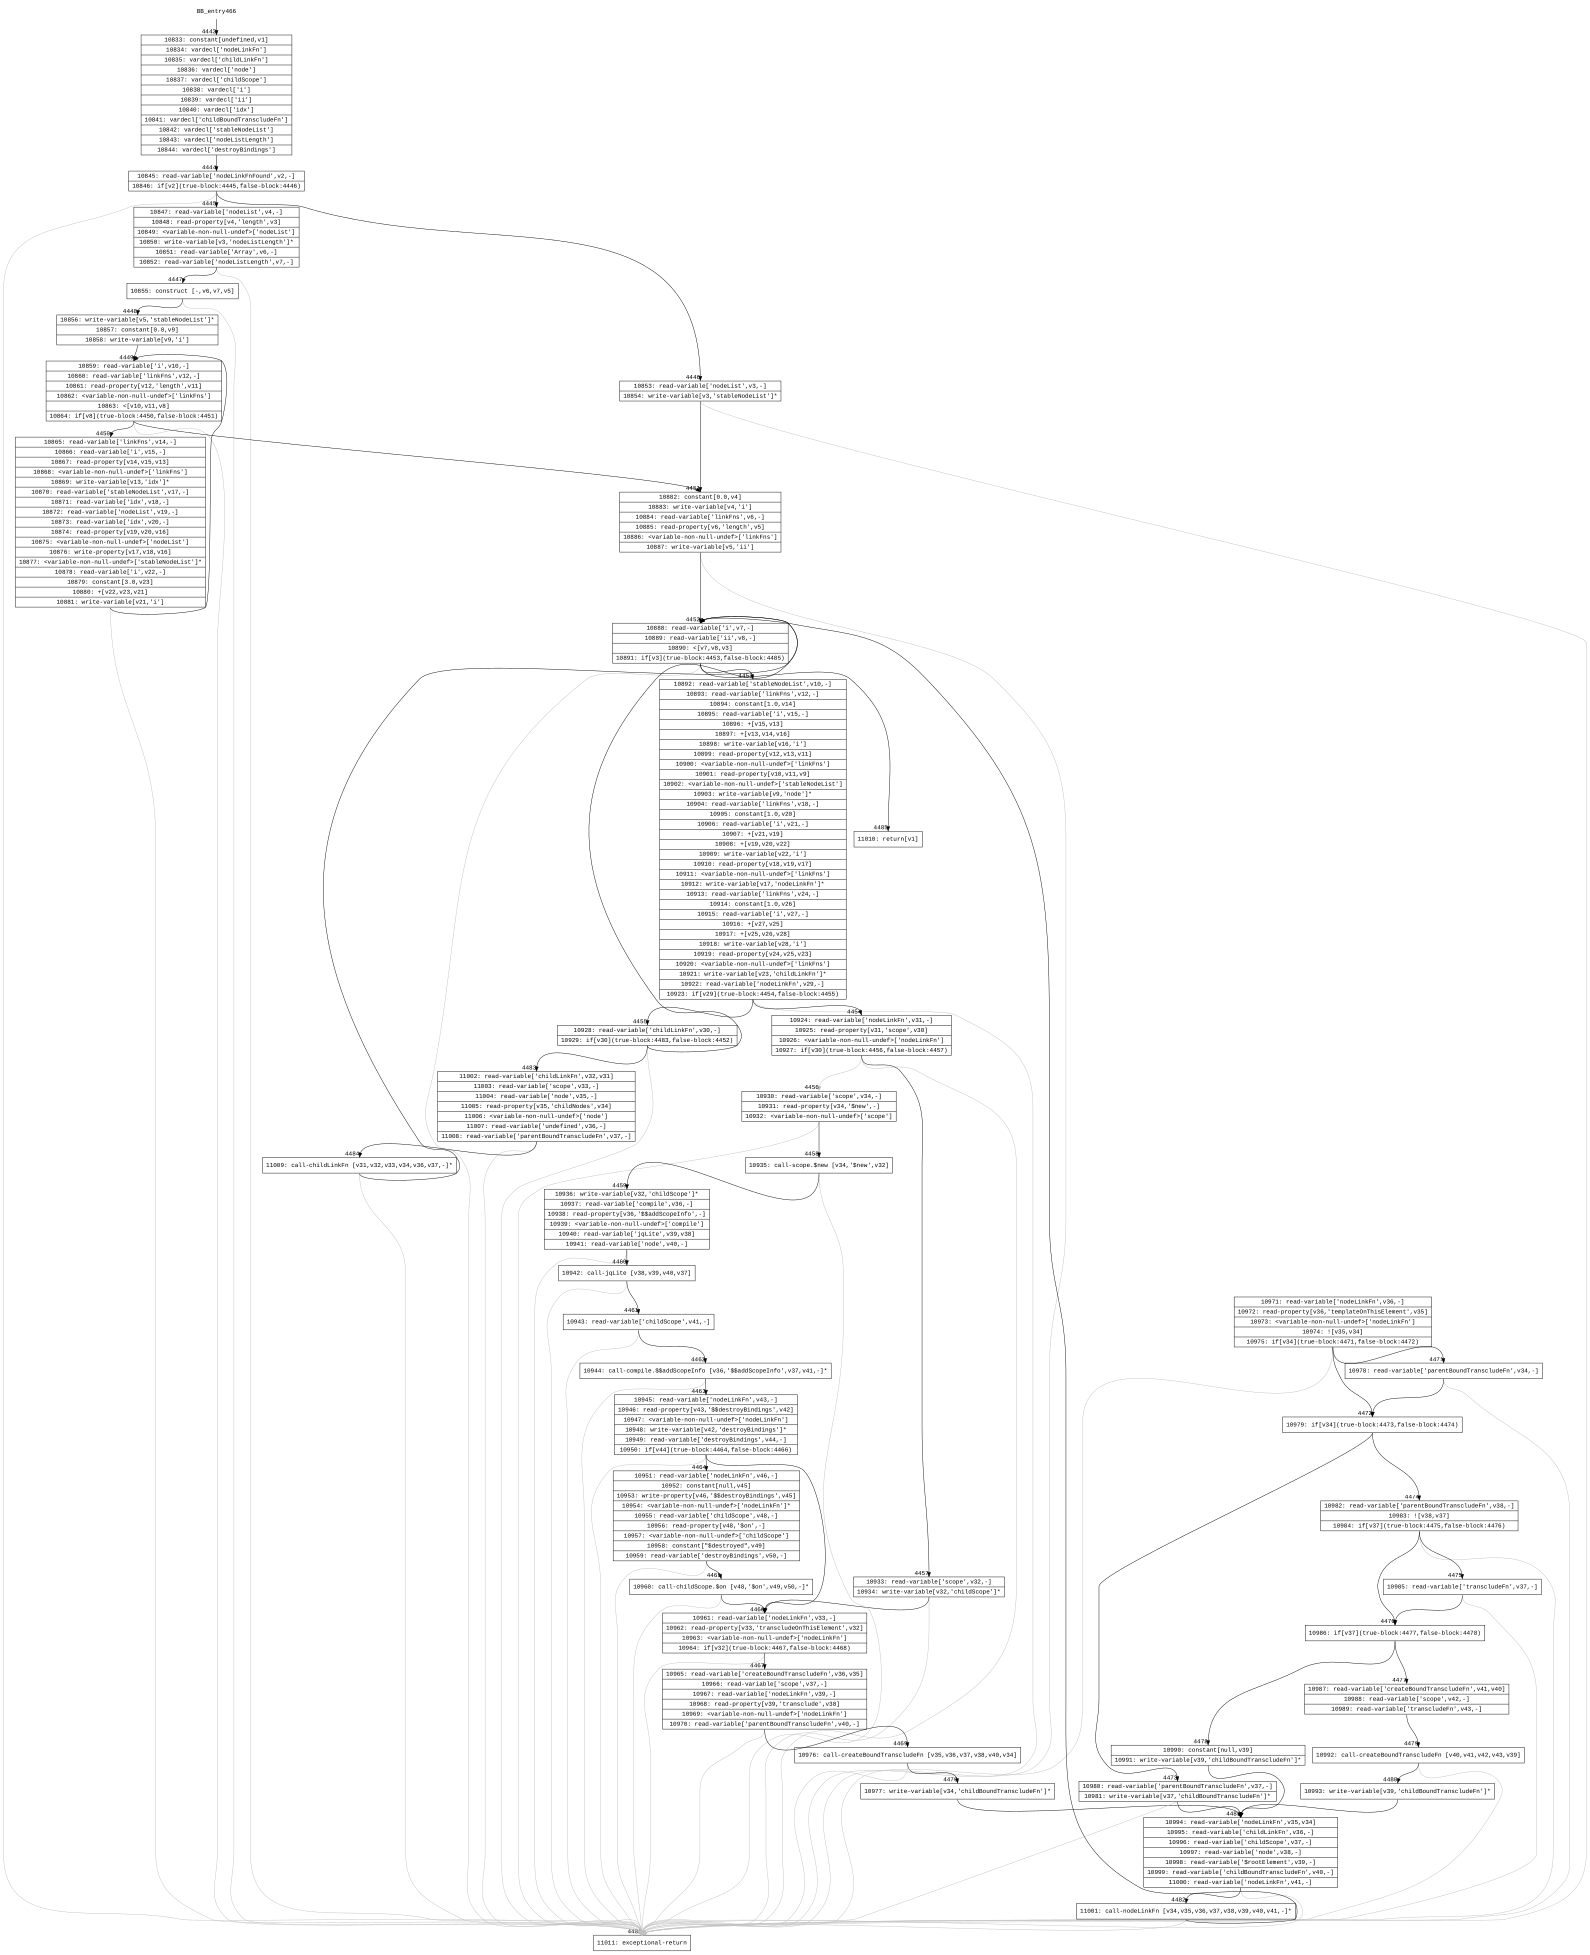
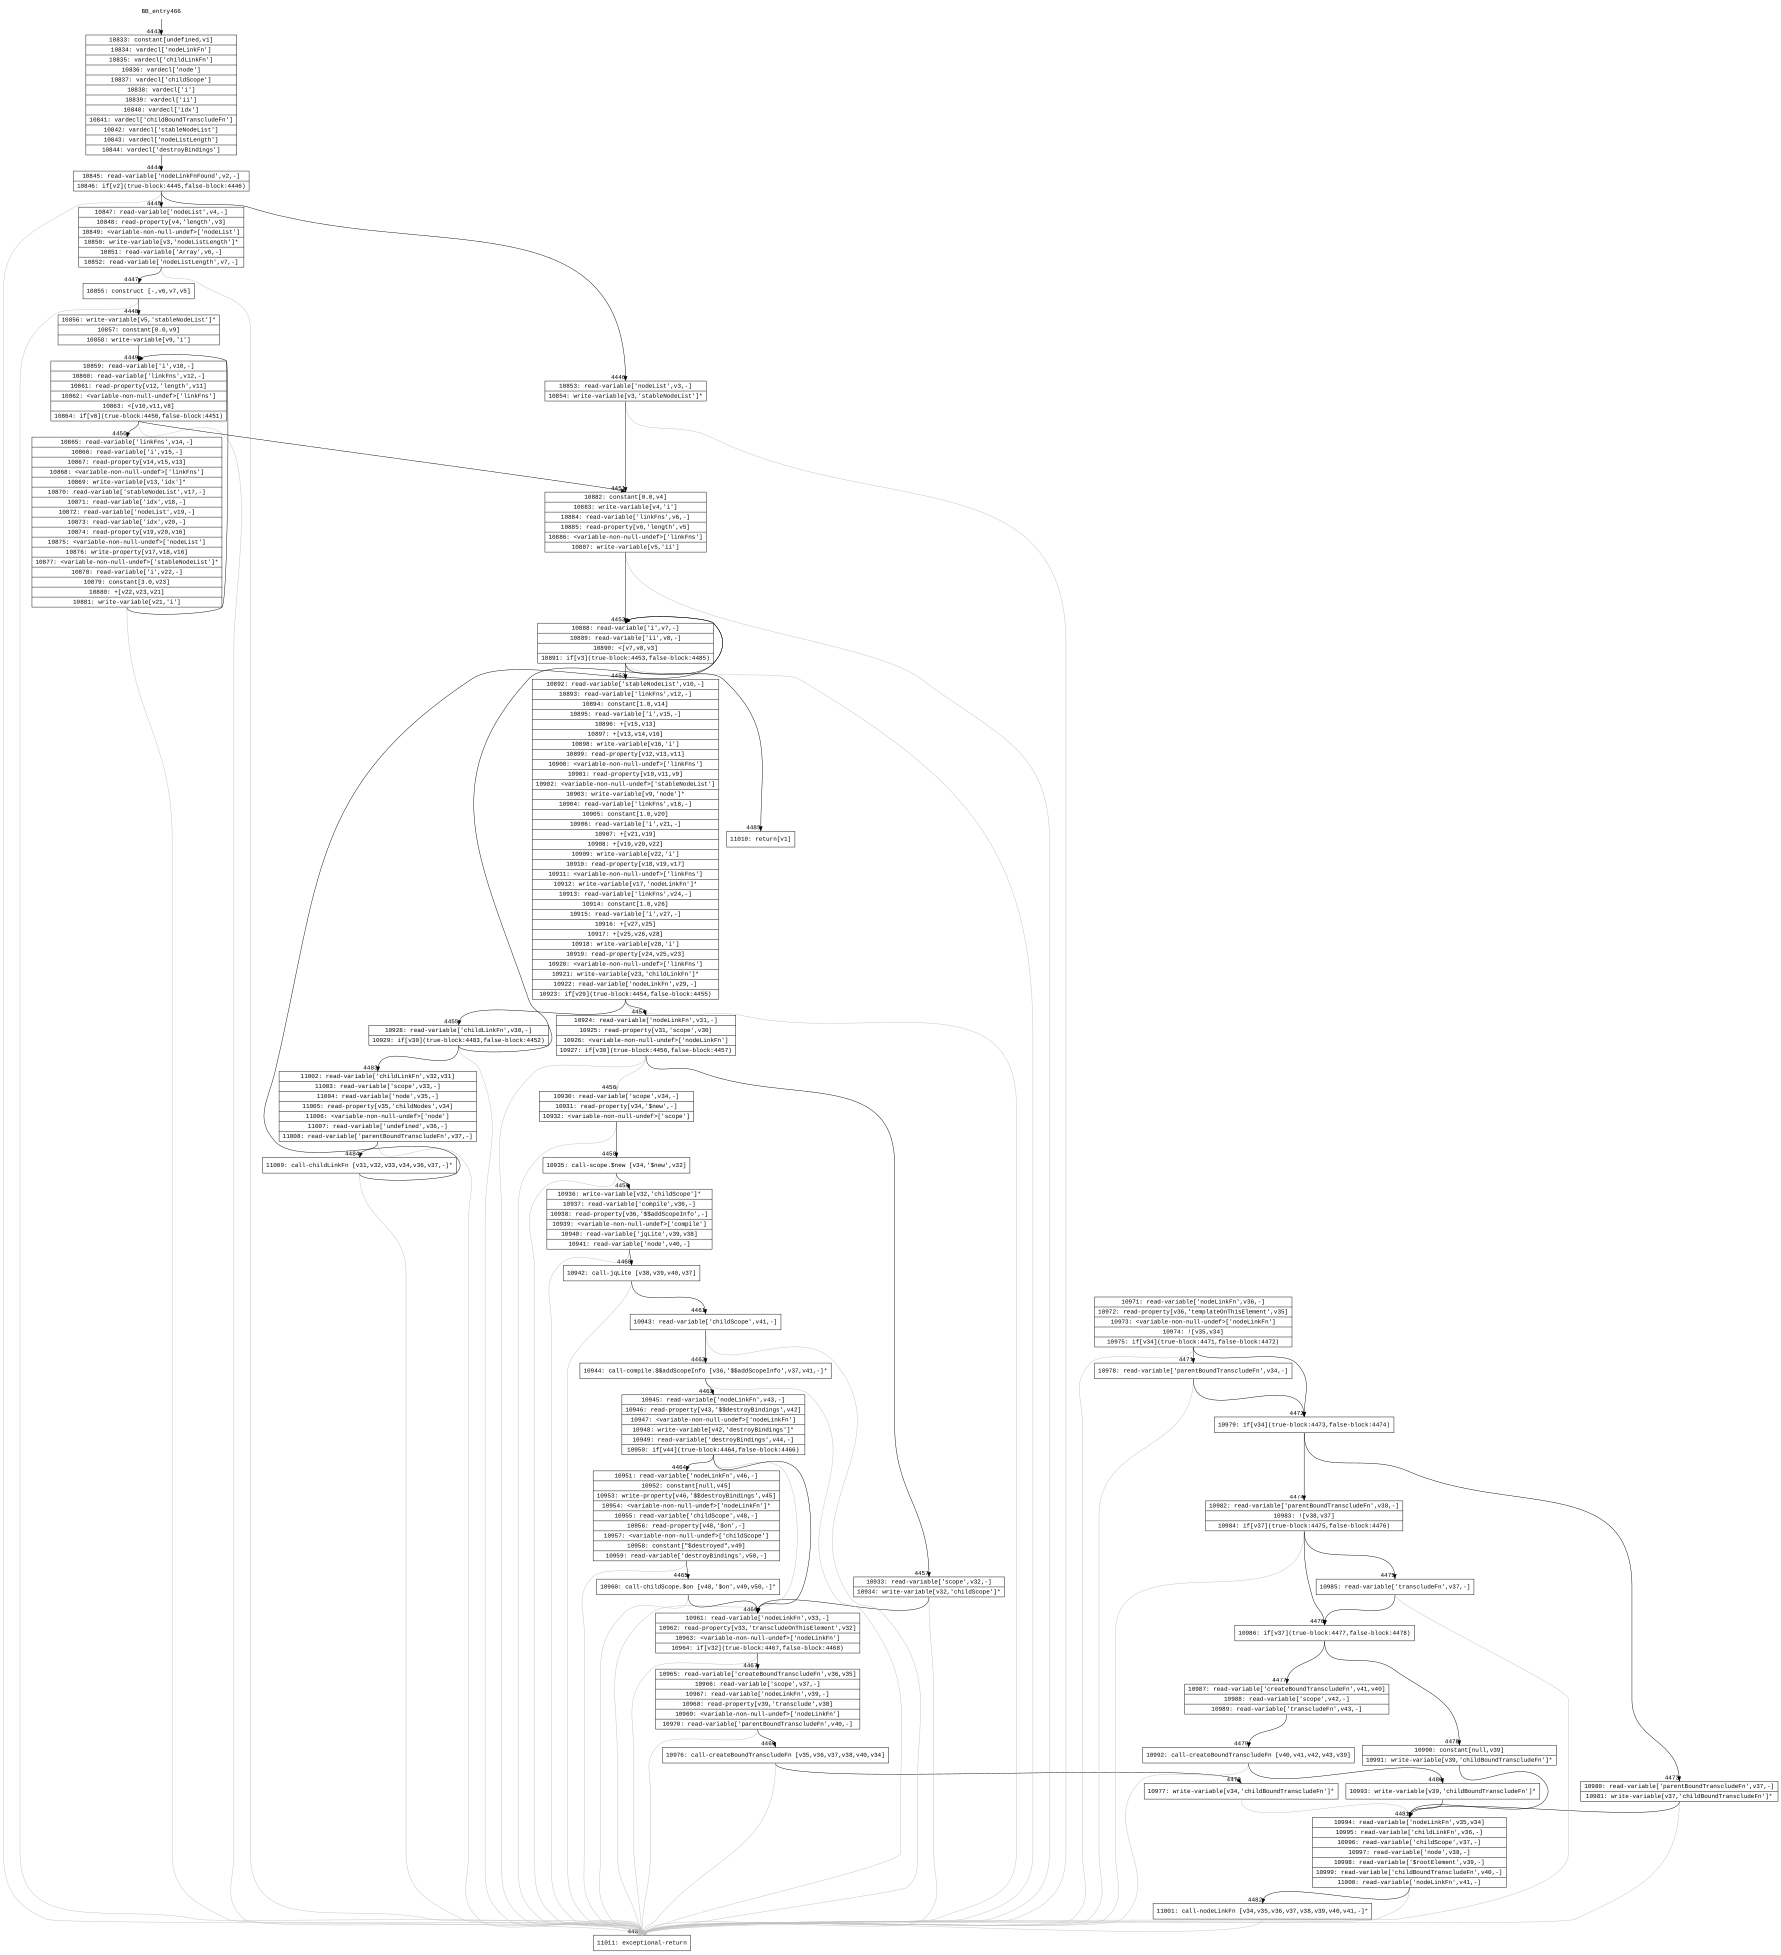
(1059, 1304) -> none
(1097, 1808) -> (1323, 1809)
